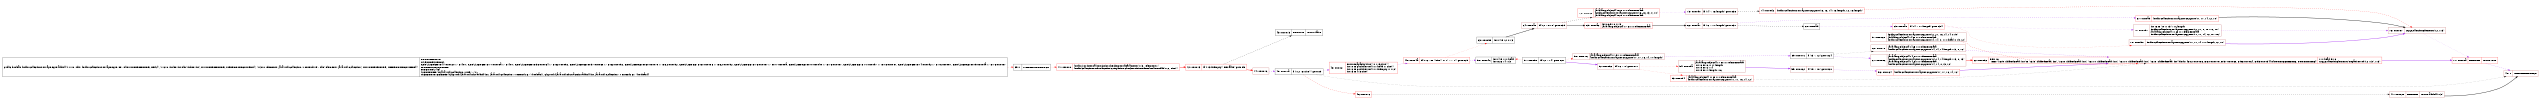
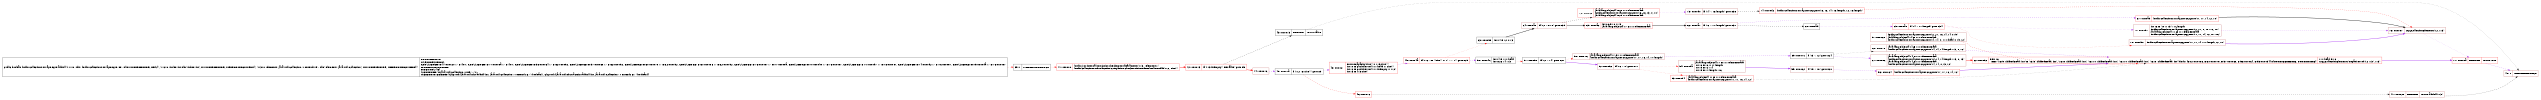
(1299, 32) -> (1299, 32)
(1520, 59) -> (1518, 61)
(1910, 86) -> (1923, 3)
(2482, 93) -> (2482, 93)
